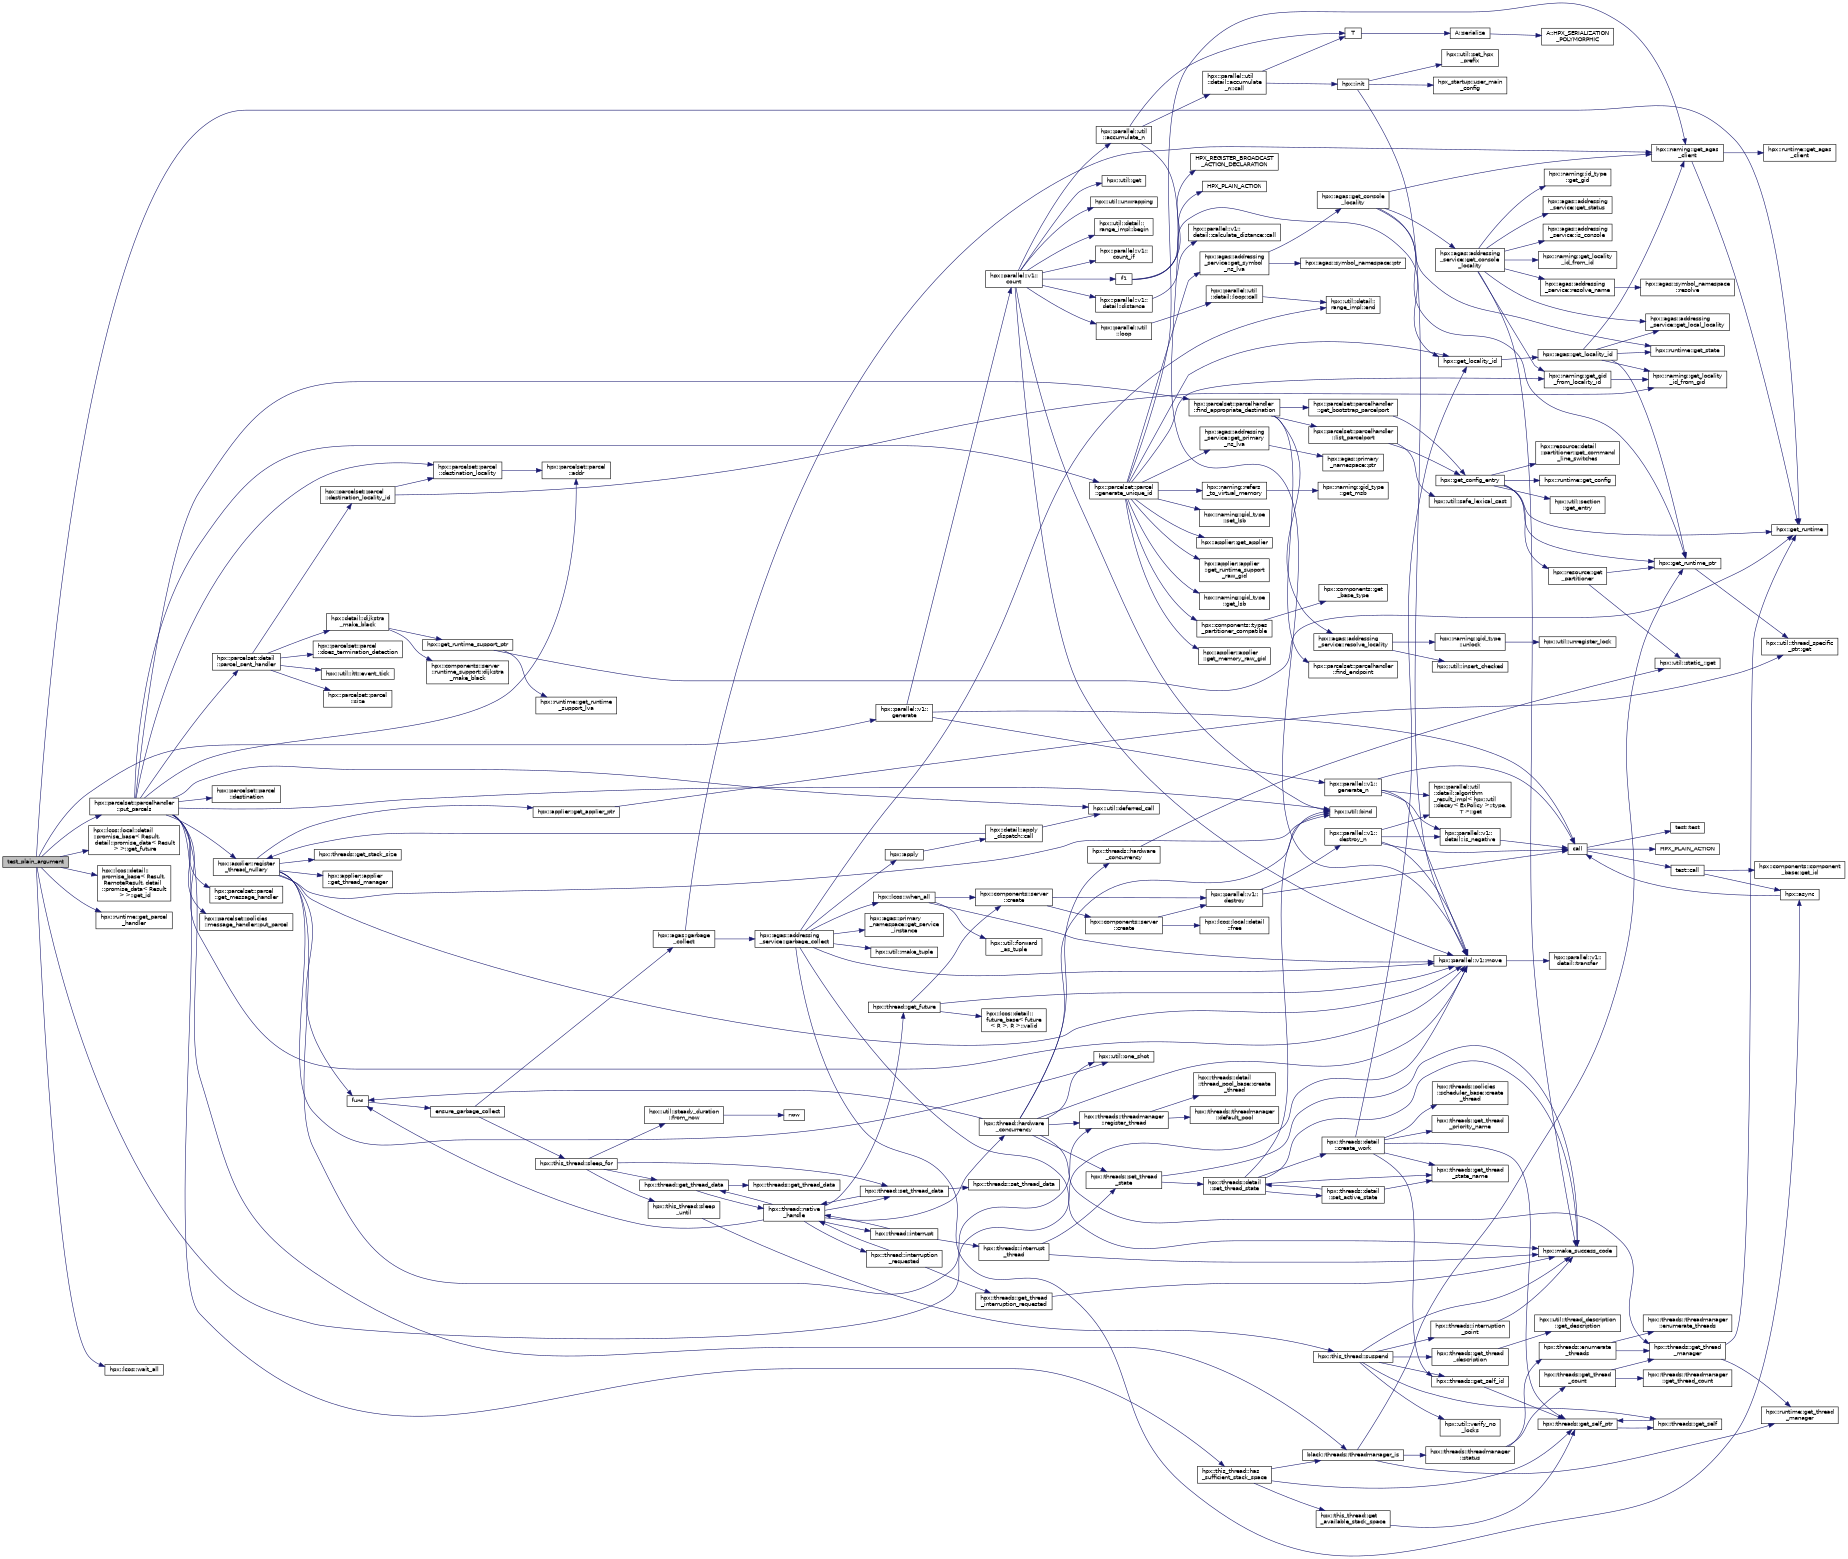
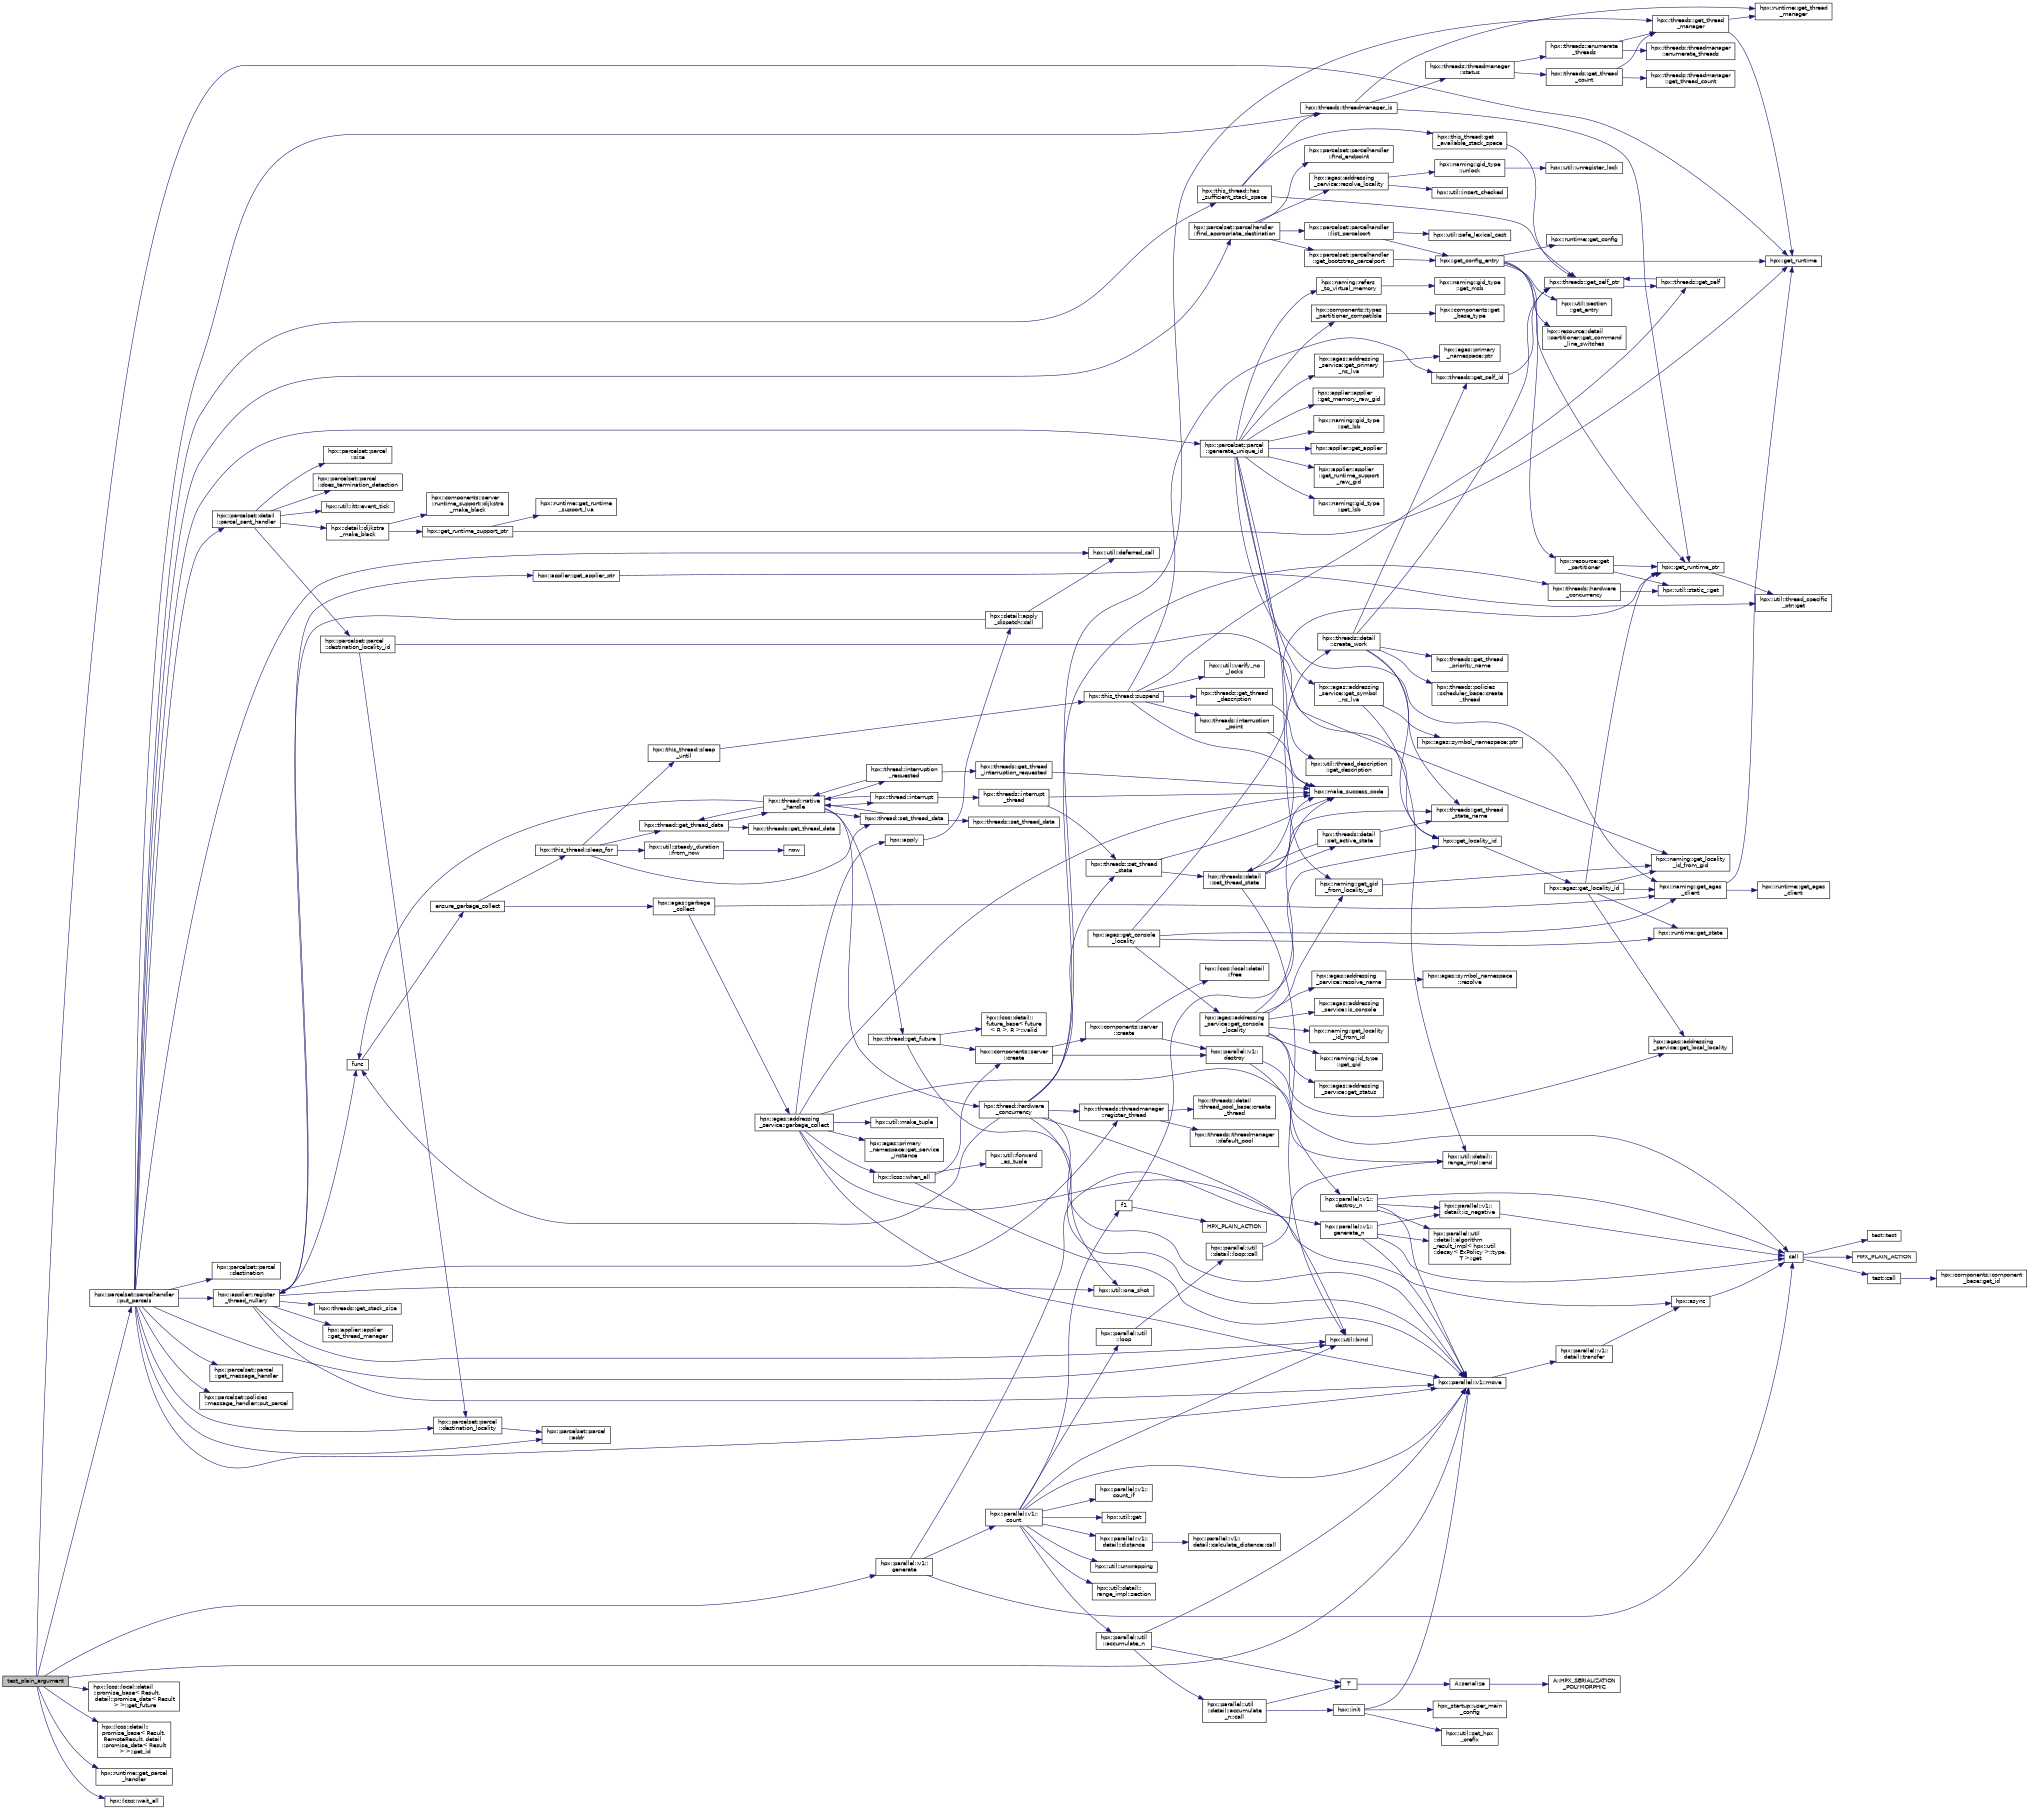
(1234, 162) -> none
(1124, 227) -> (1124, 1592)
(1304, 234) -> (1411, 922)
(1739, 882) -> (1638, 1328)
(1353, 1455) -> (1349, 108)
